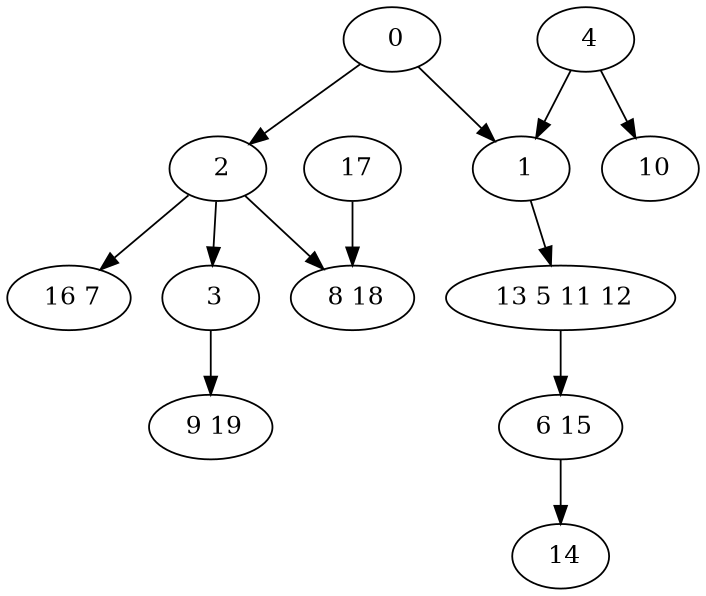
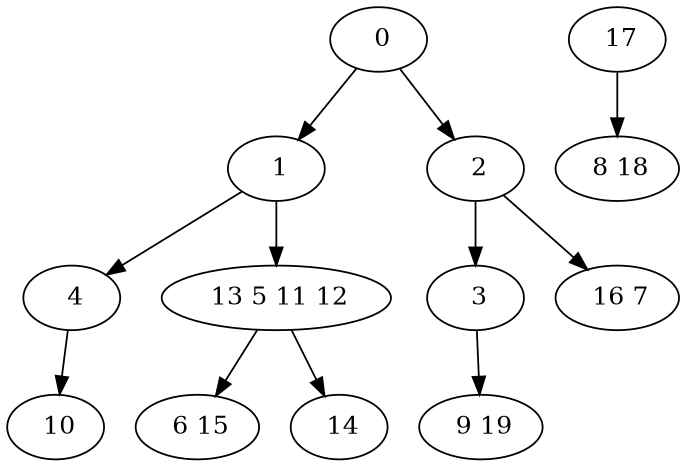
(558, 96) -> (182, 228)
(278, 226) -> none
(561, 483) -> (304, 355)
